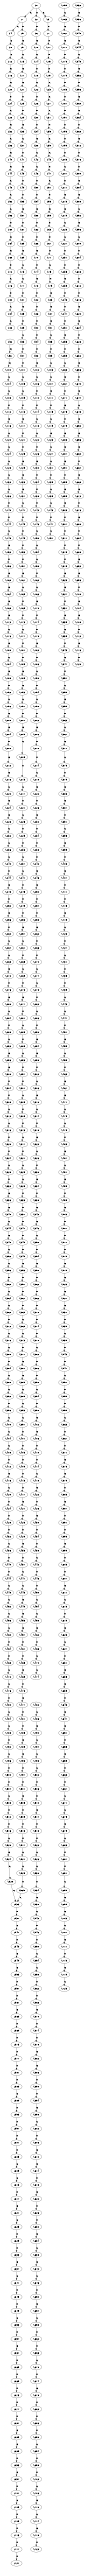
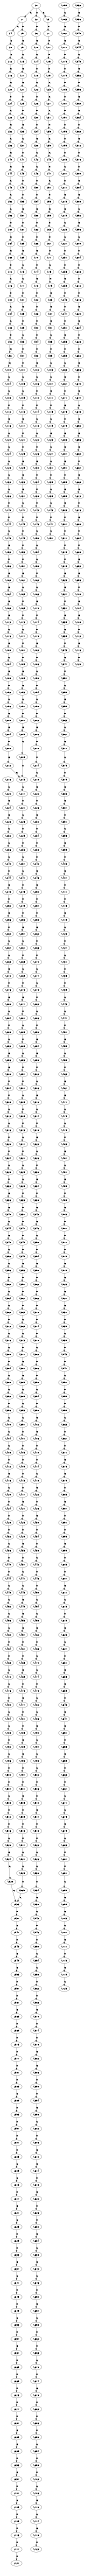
none -> (10, 334)
(8, 772) -> (15, 772)
none -> (36, 1691)
